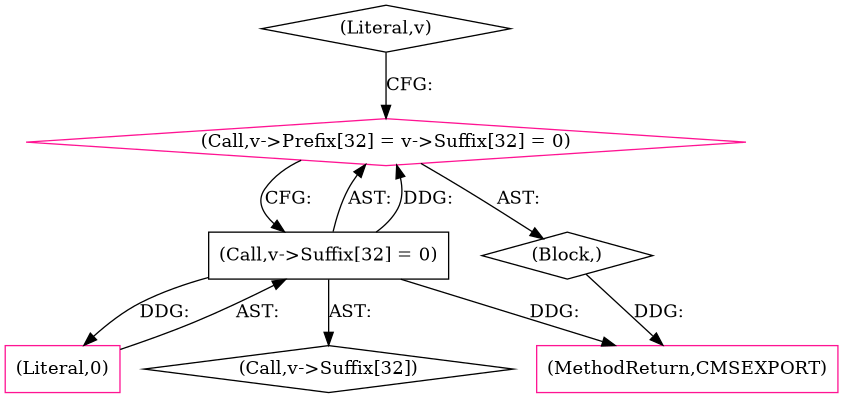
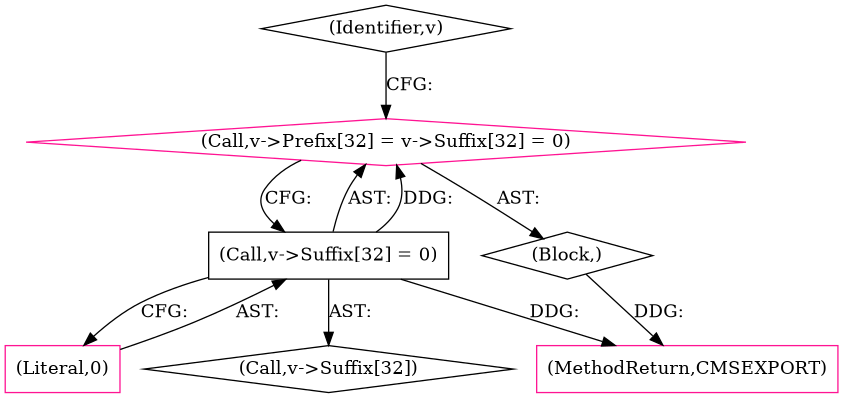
(386, 29) -> (386, 29)
(168, 312) -> (168, 312)
